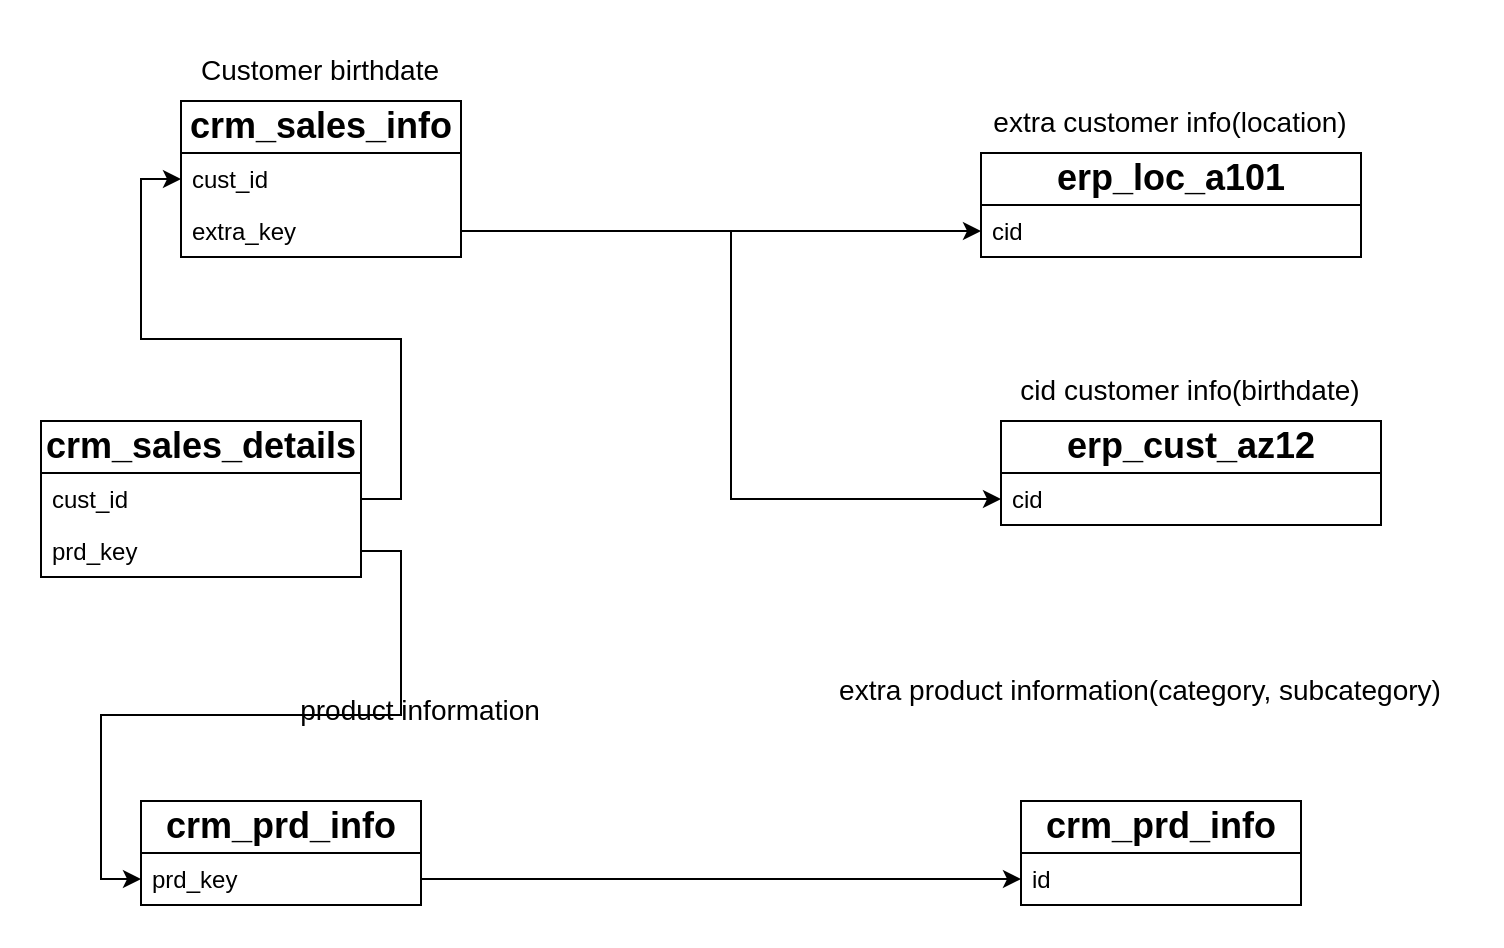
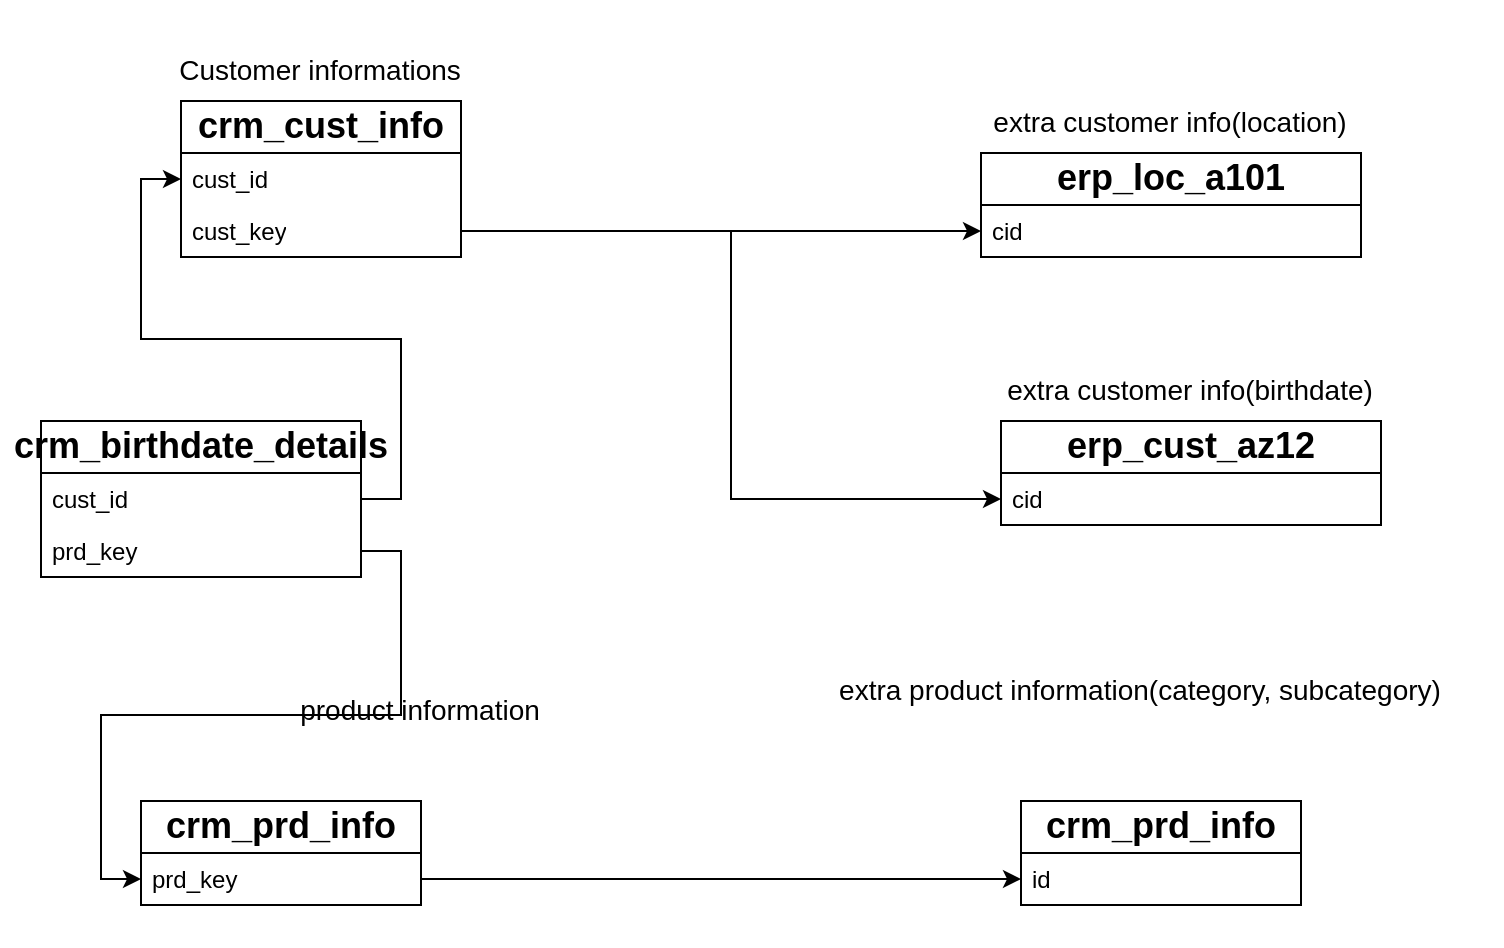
(321, 71) -> (321, 71)
(322, 127) -> (322, 127)
(253, 233) -> (247, 233)
(1191, 391) -> (1191, 391)
(202, 447) -> (202, 447)
